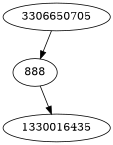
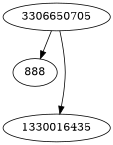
(44, 96) -> (65, 69)
